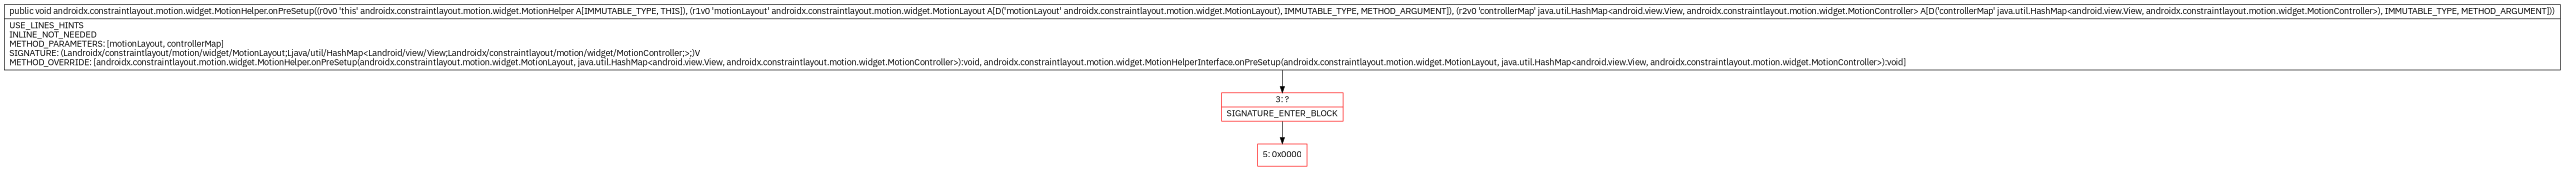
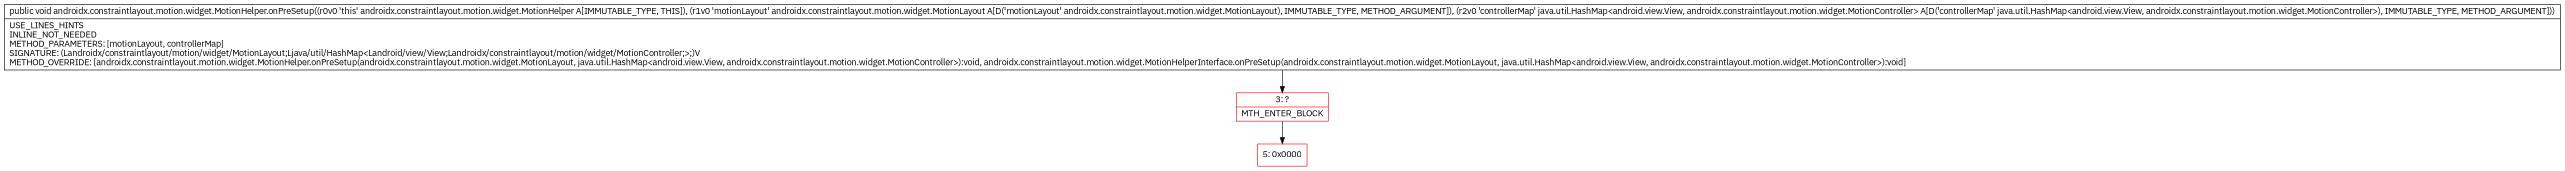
(1282, 114) -> (1282, 114)
